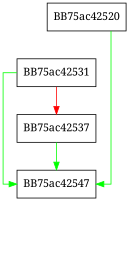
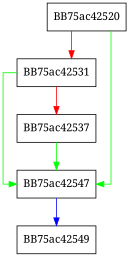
none -> (72, 41)
none -> (56, 240)
